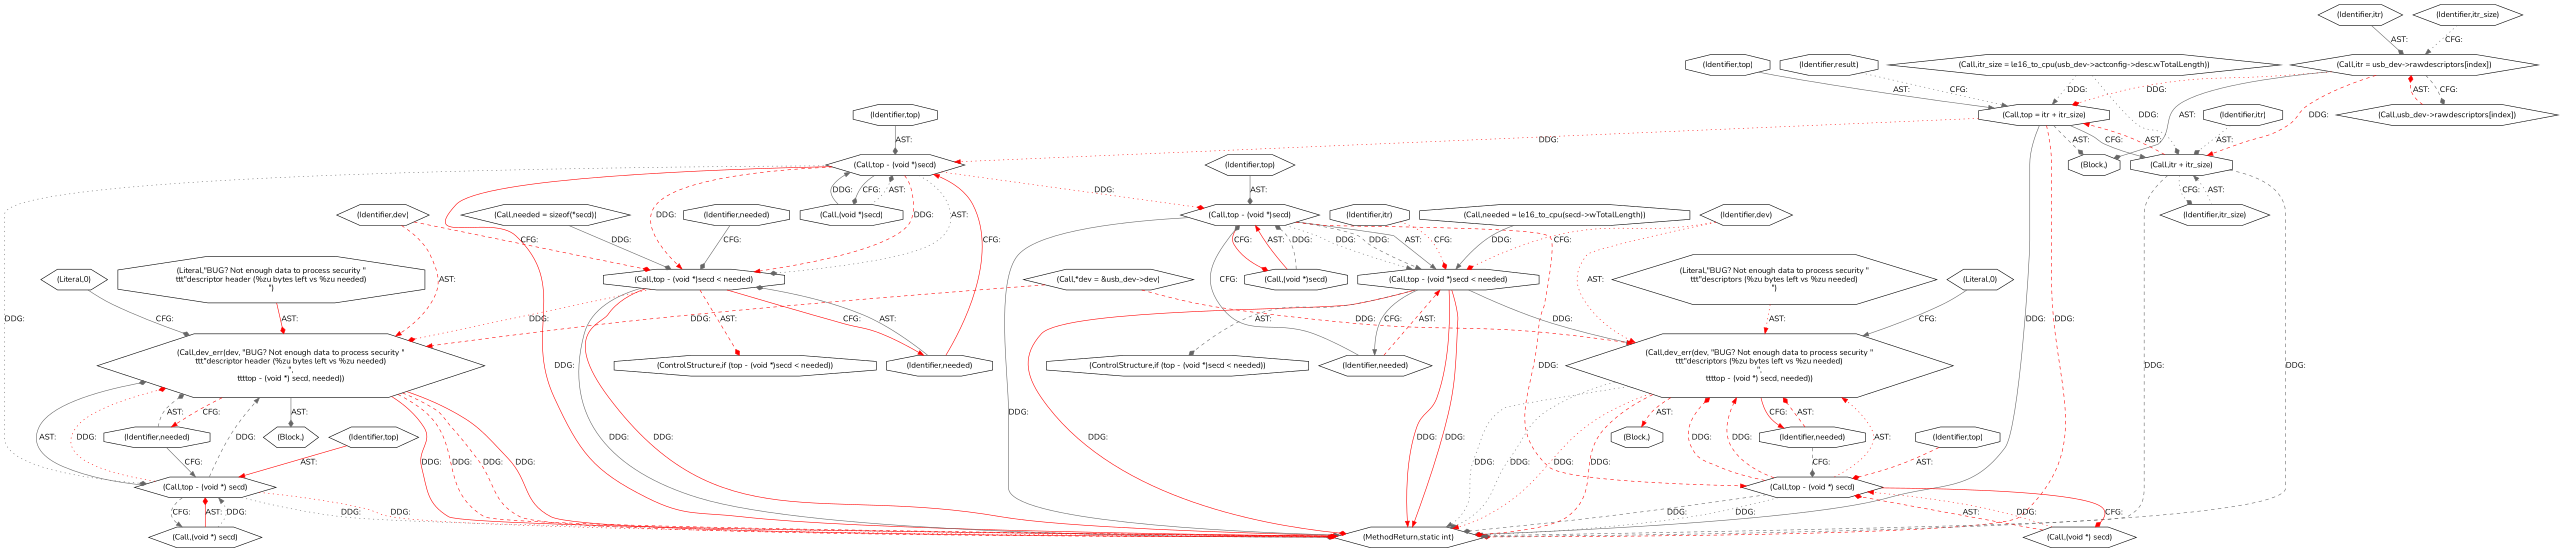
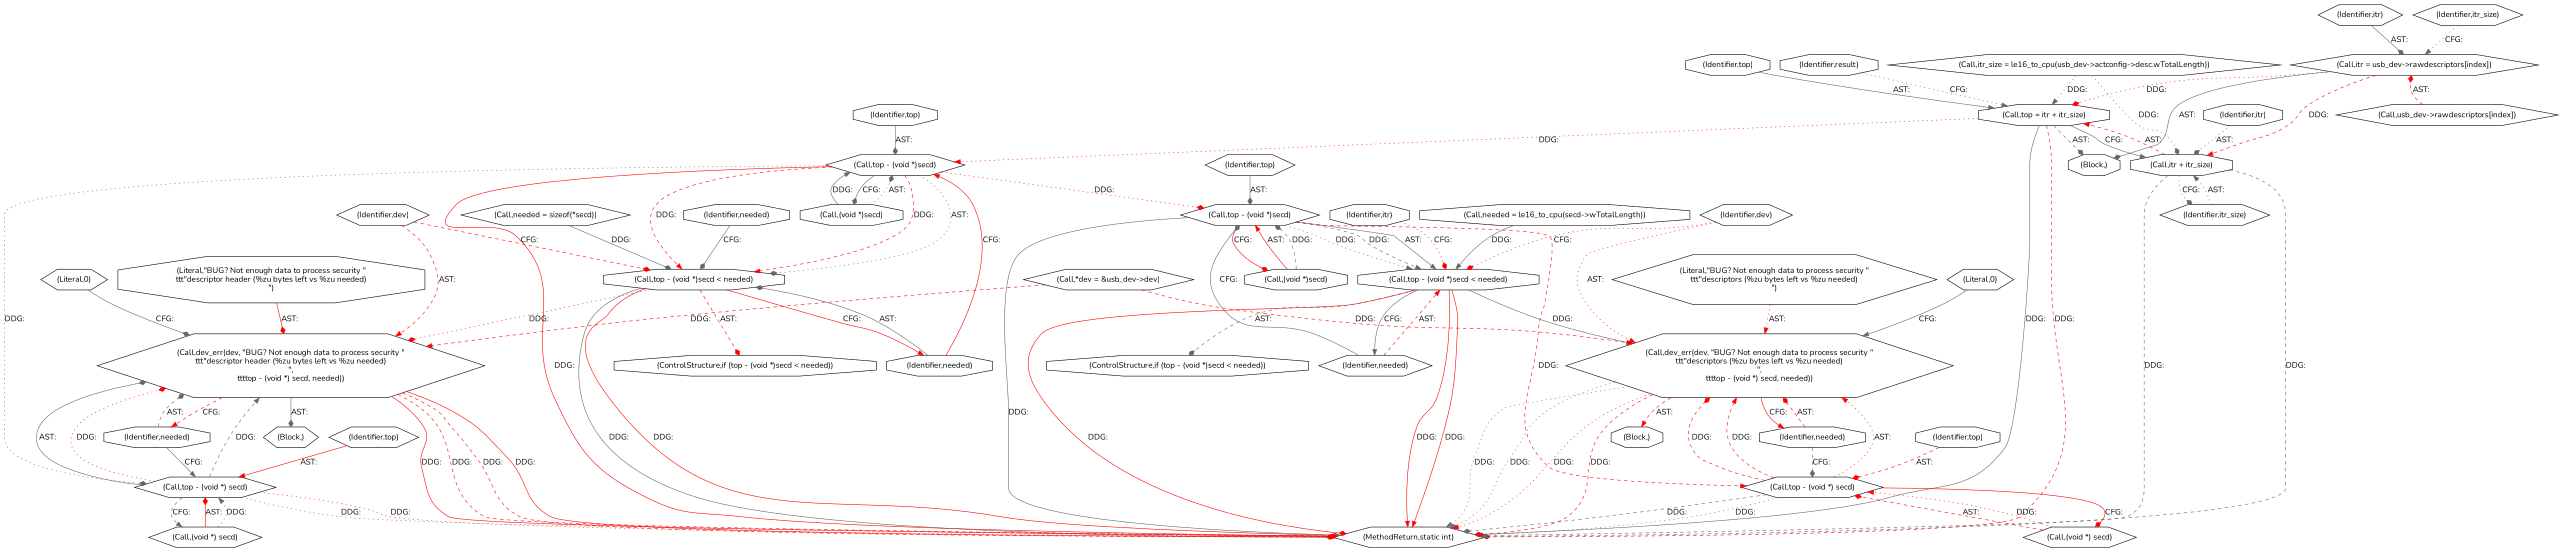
(2435, 86) -> none
